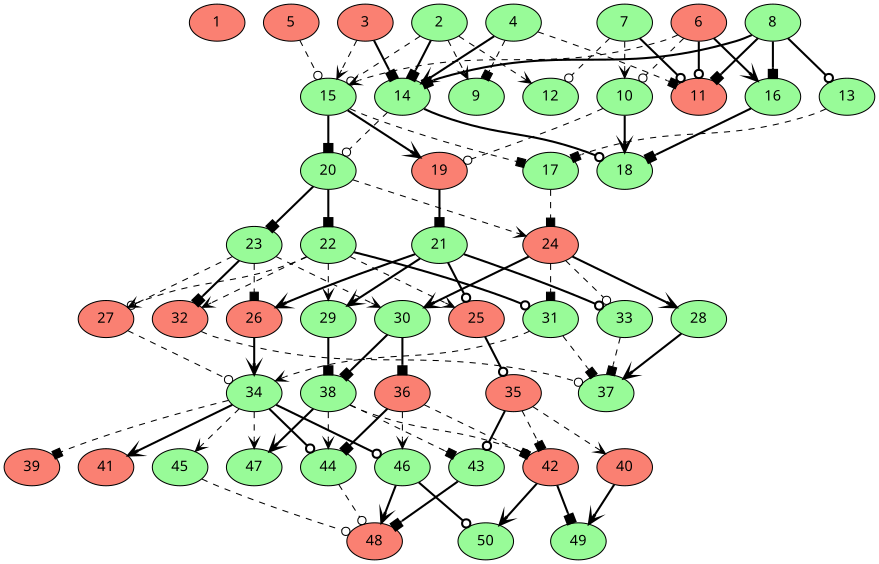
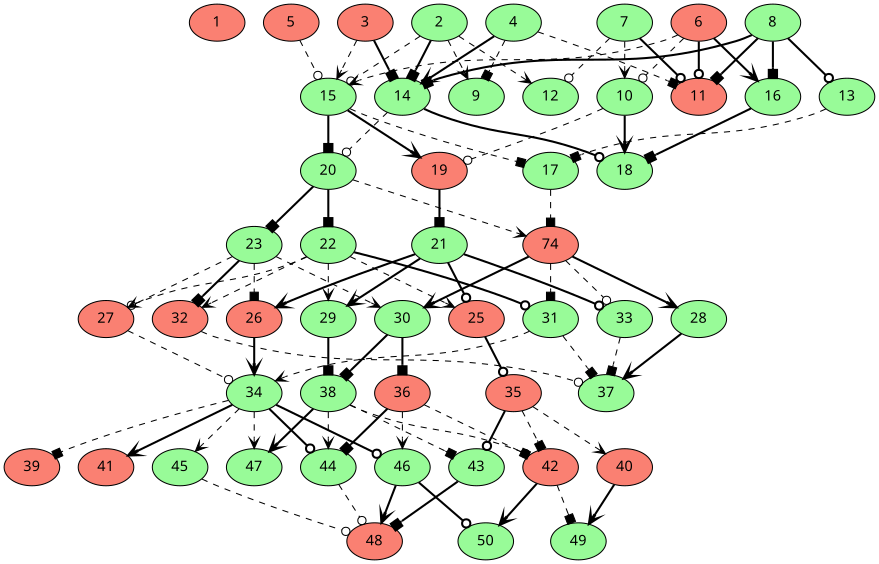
(551, 245) -> (551, 245)
(563, 499) -> (563, 499)
